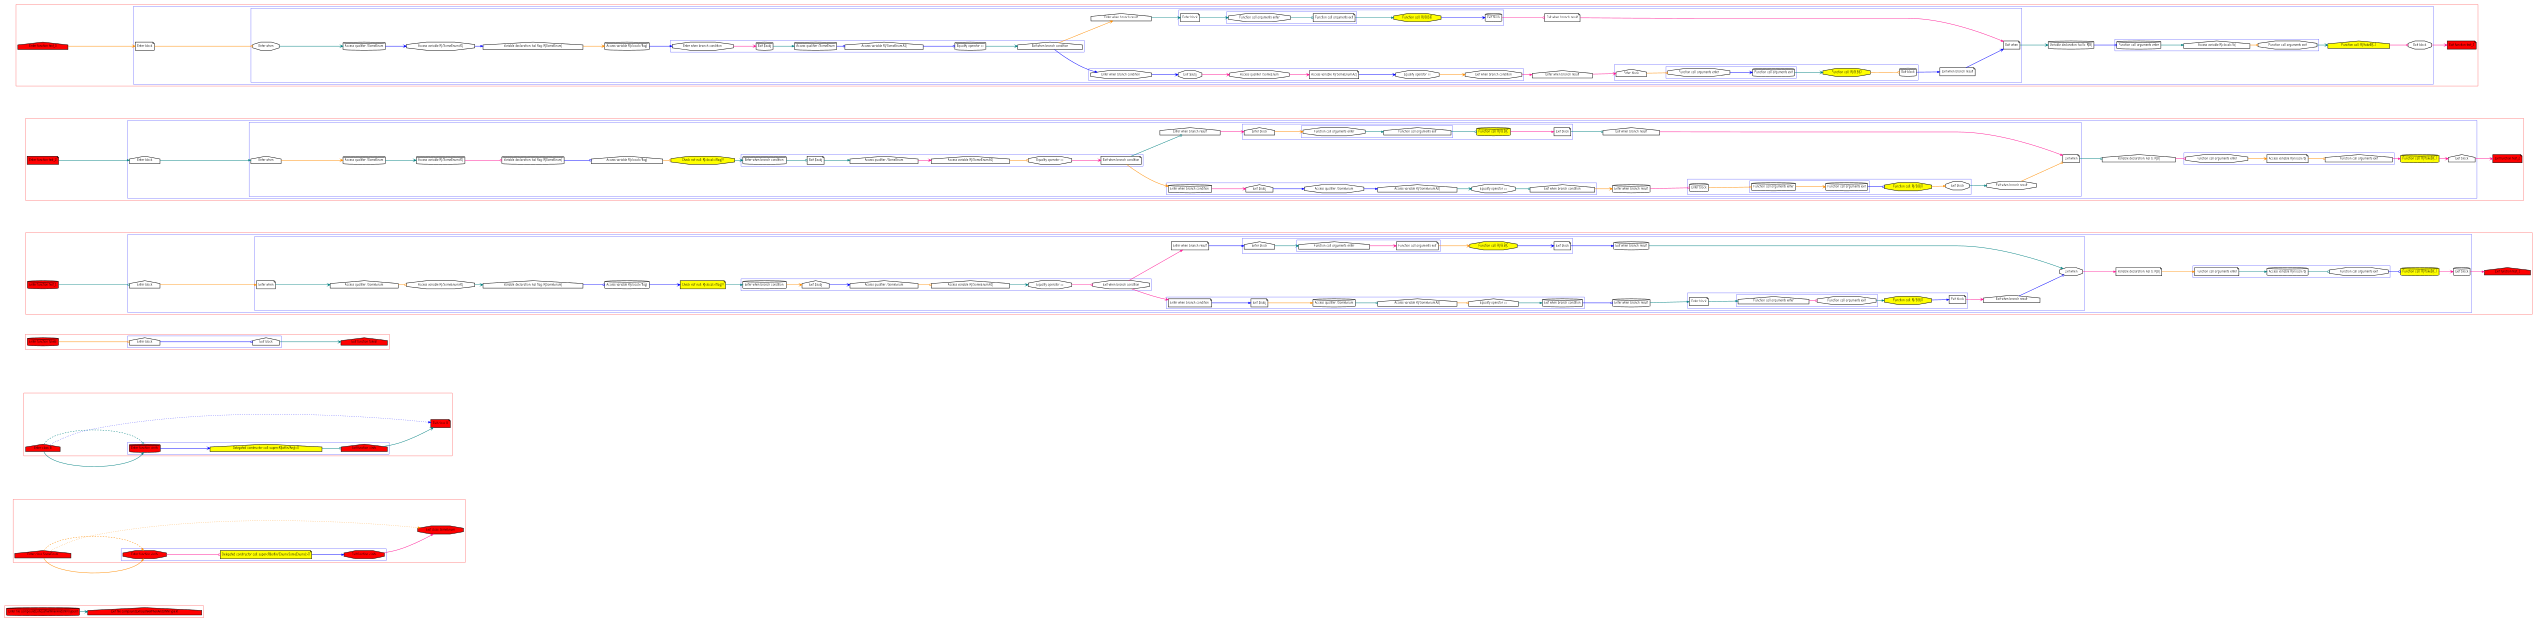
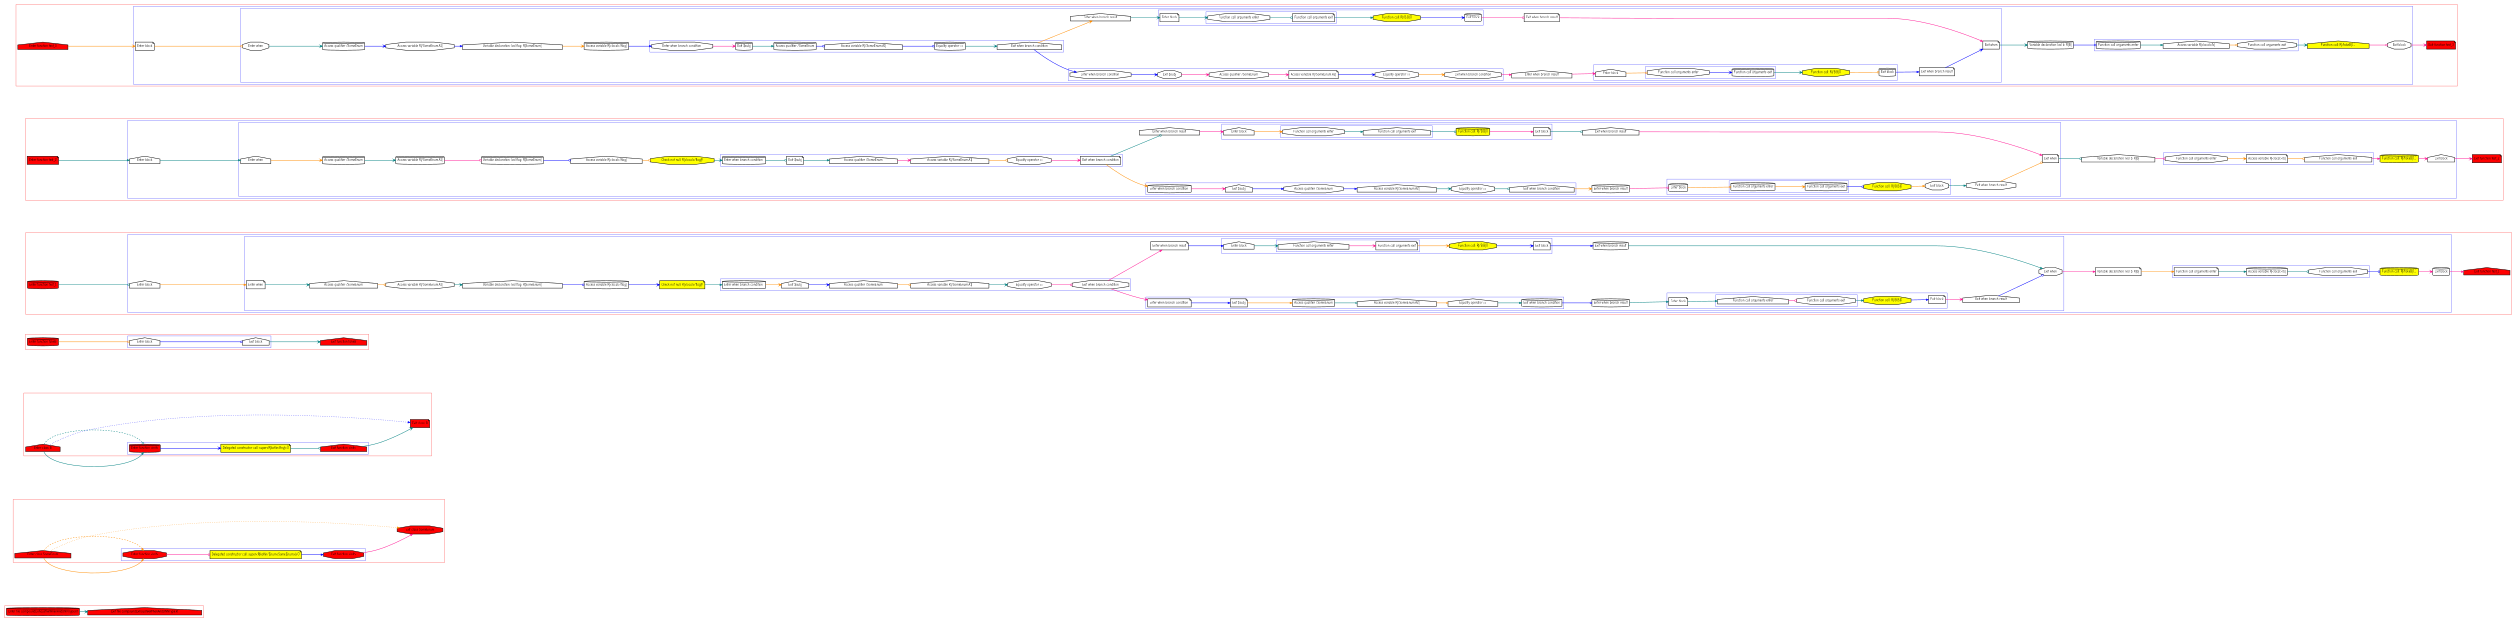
(266, 448) -> (256, 448)
